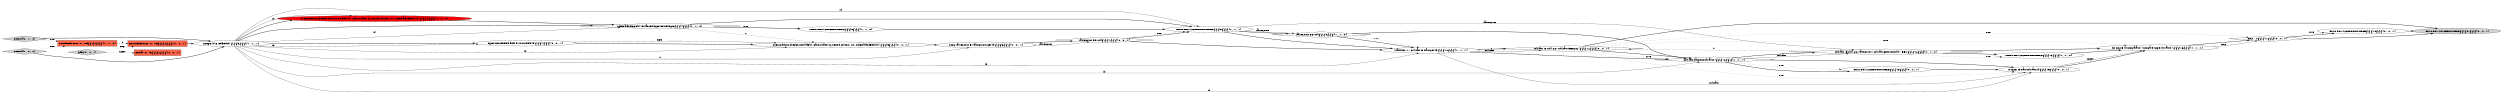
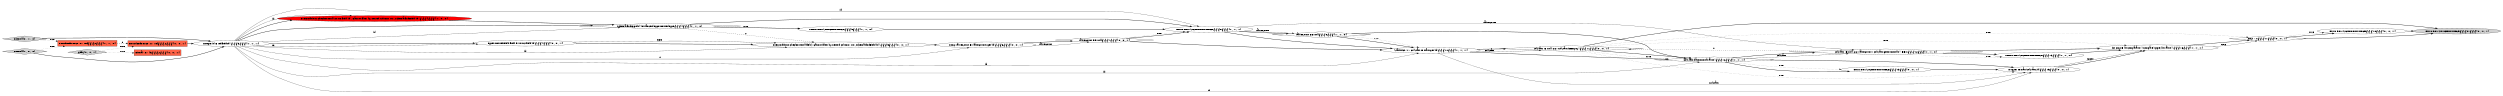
(122, 46) -> (122, 46)
(122, 52) -> (122, 52)
